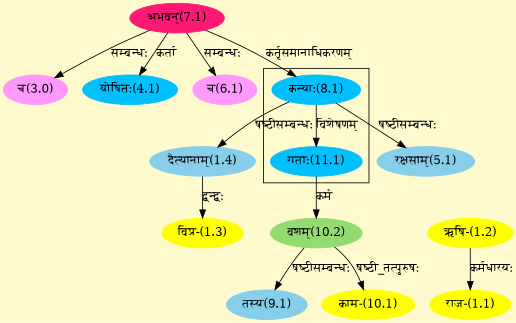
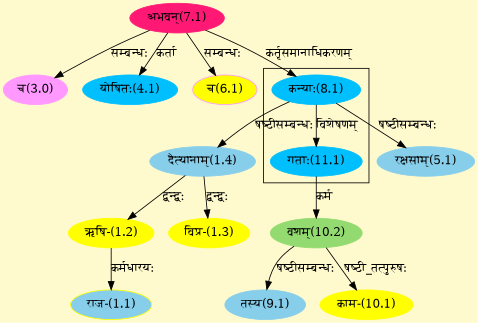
(225, 90) -> (225, 90)
none -> (160, 195)
(470, 305) -> (111, 305)
